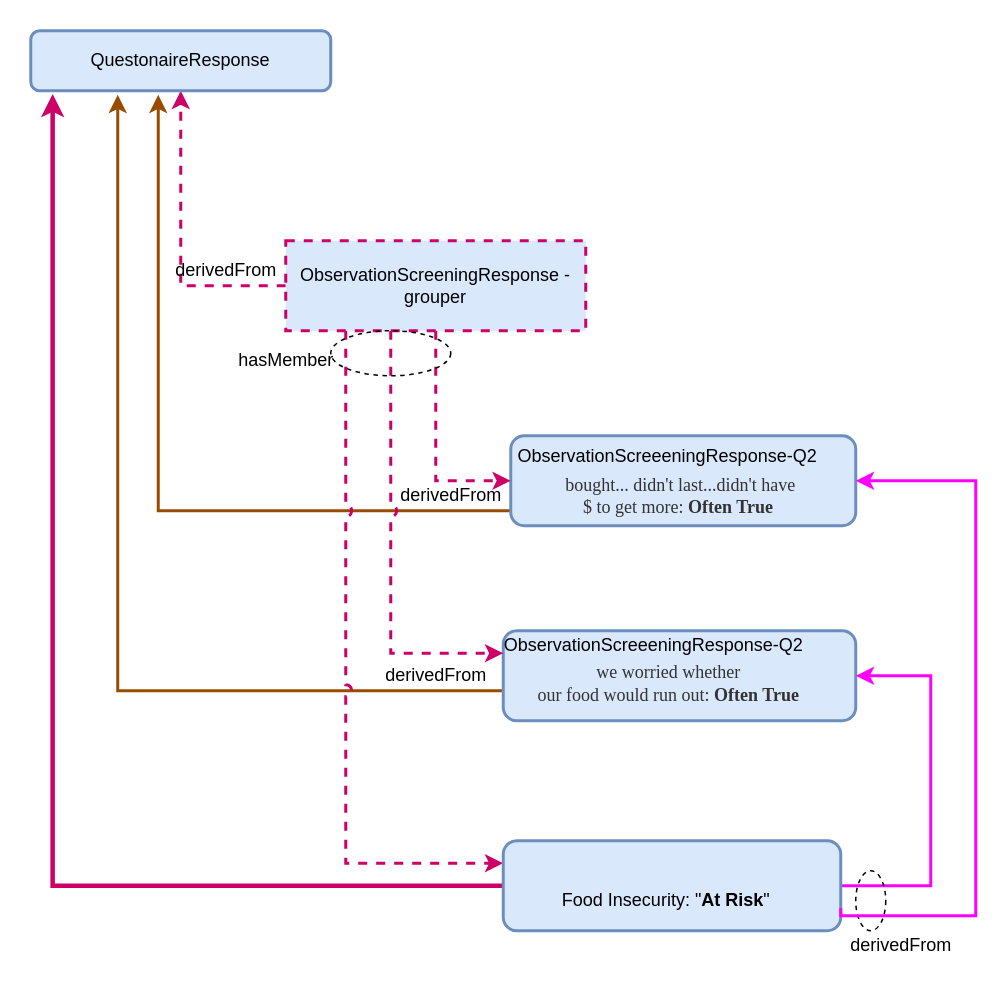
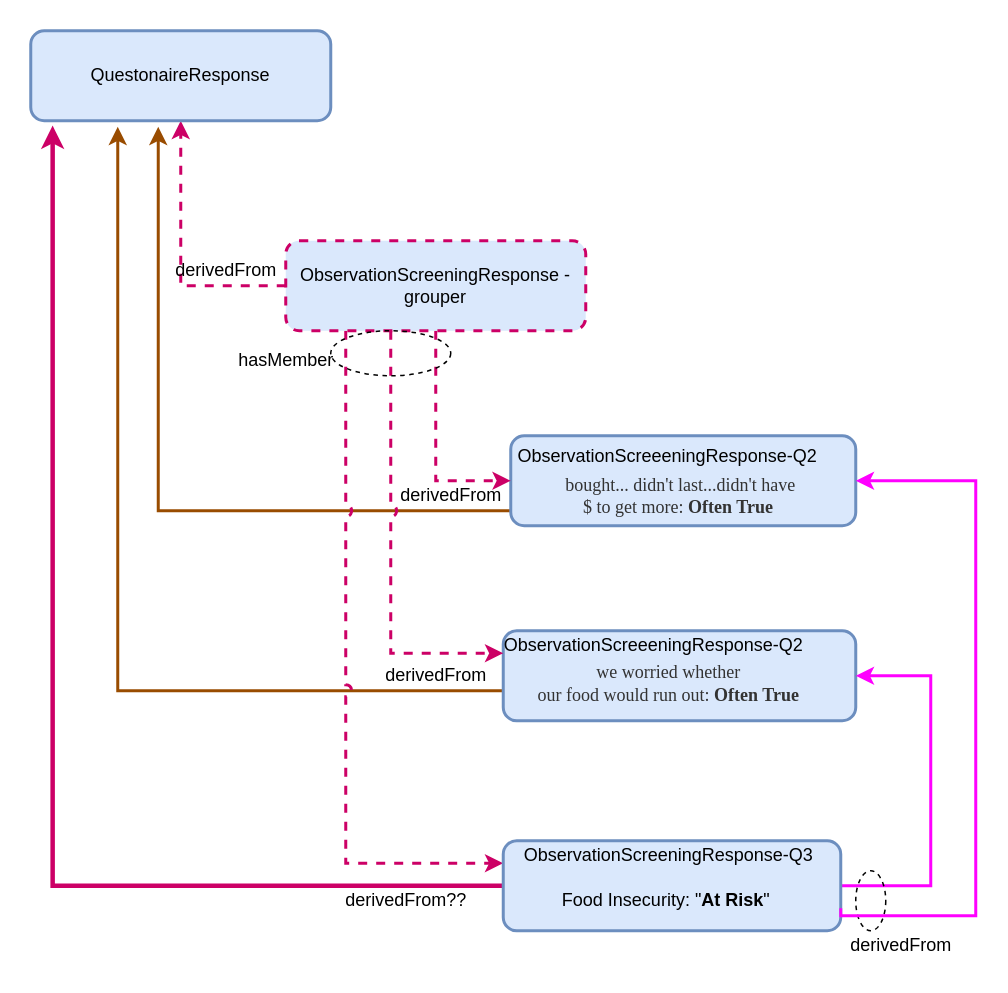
(181, 61) -> (181, 76)
(436, 286) -> (436, 286)
none -> (668, 856)
none -> (406, 901)
